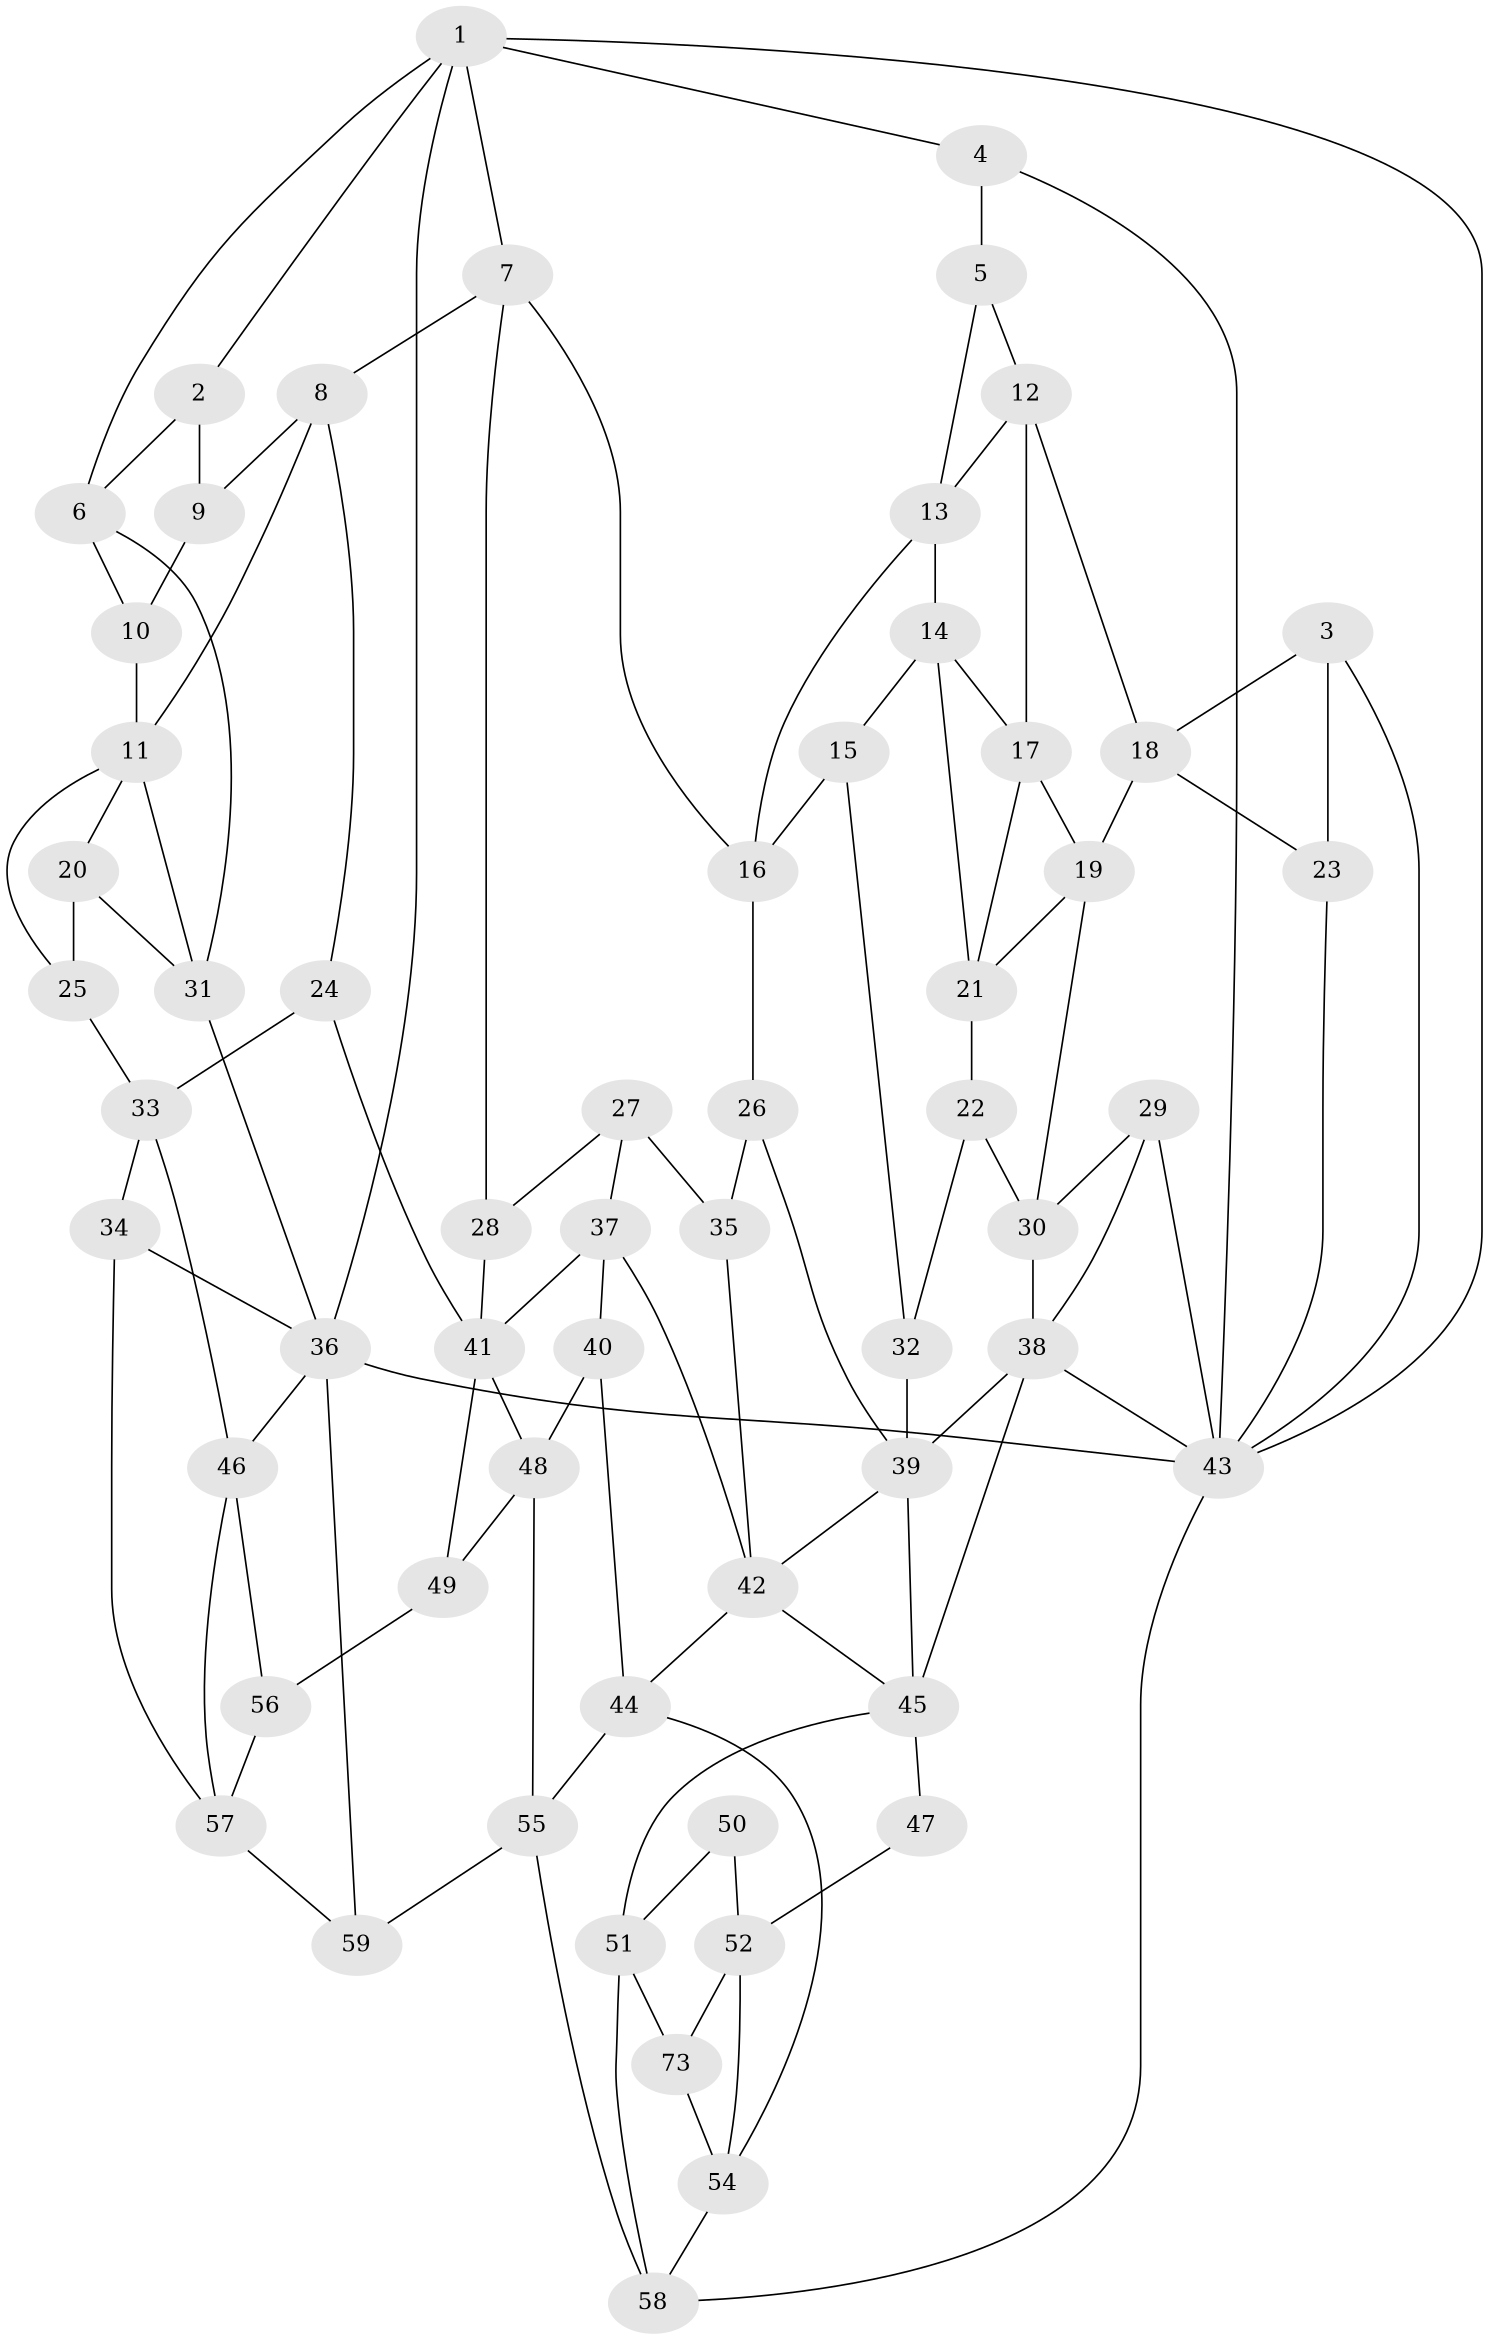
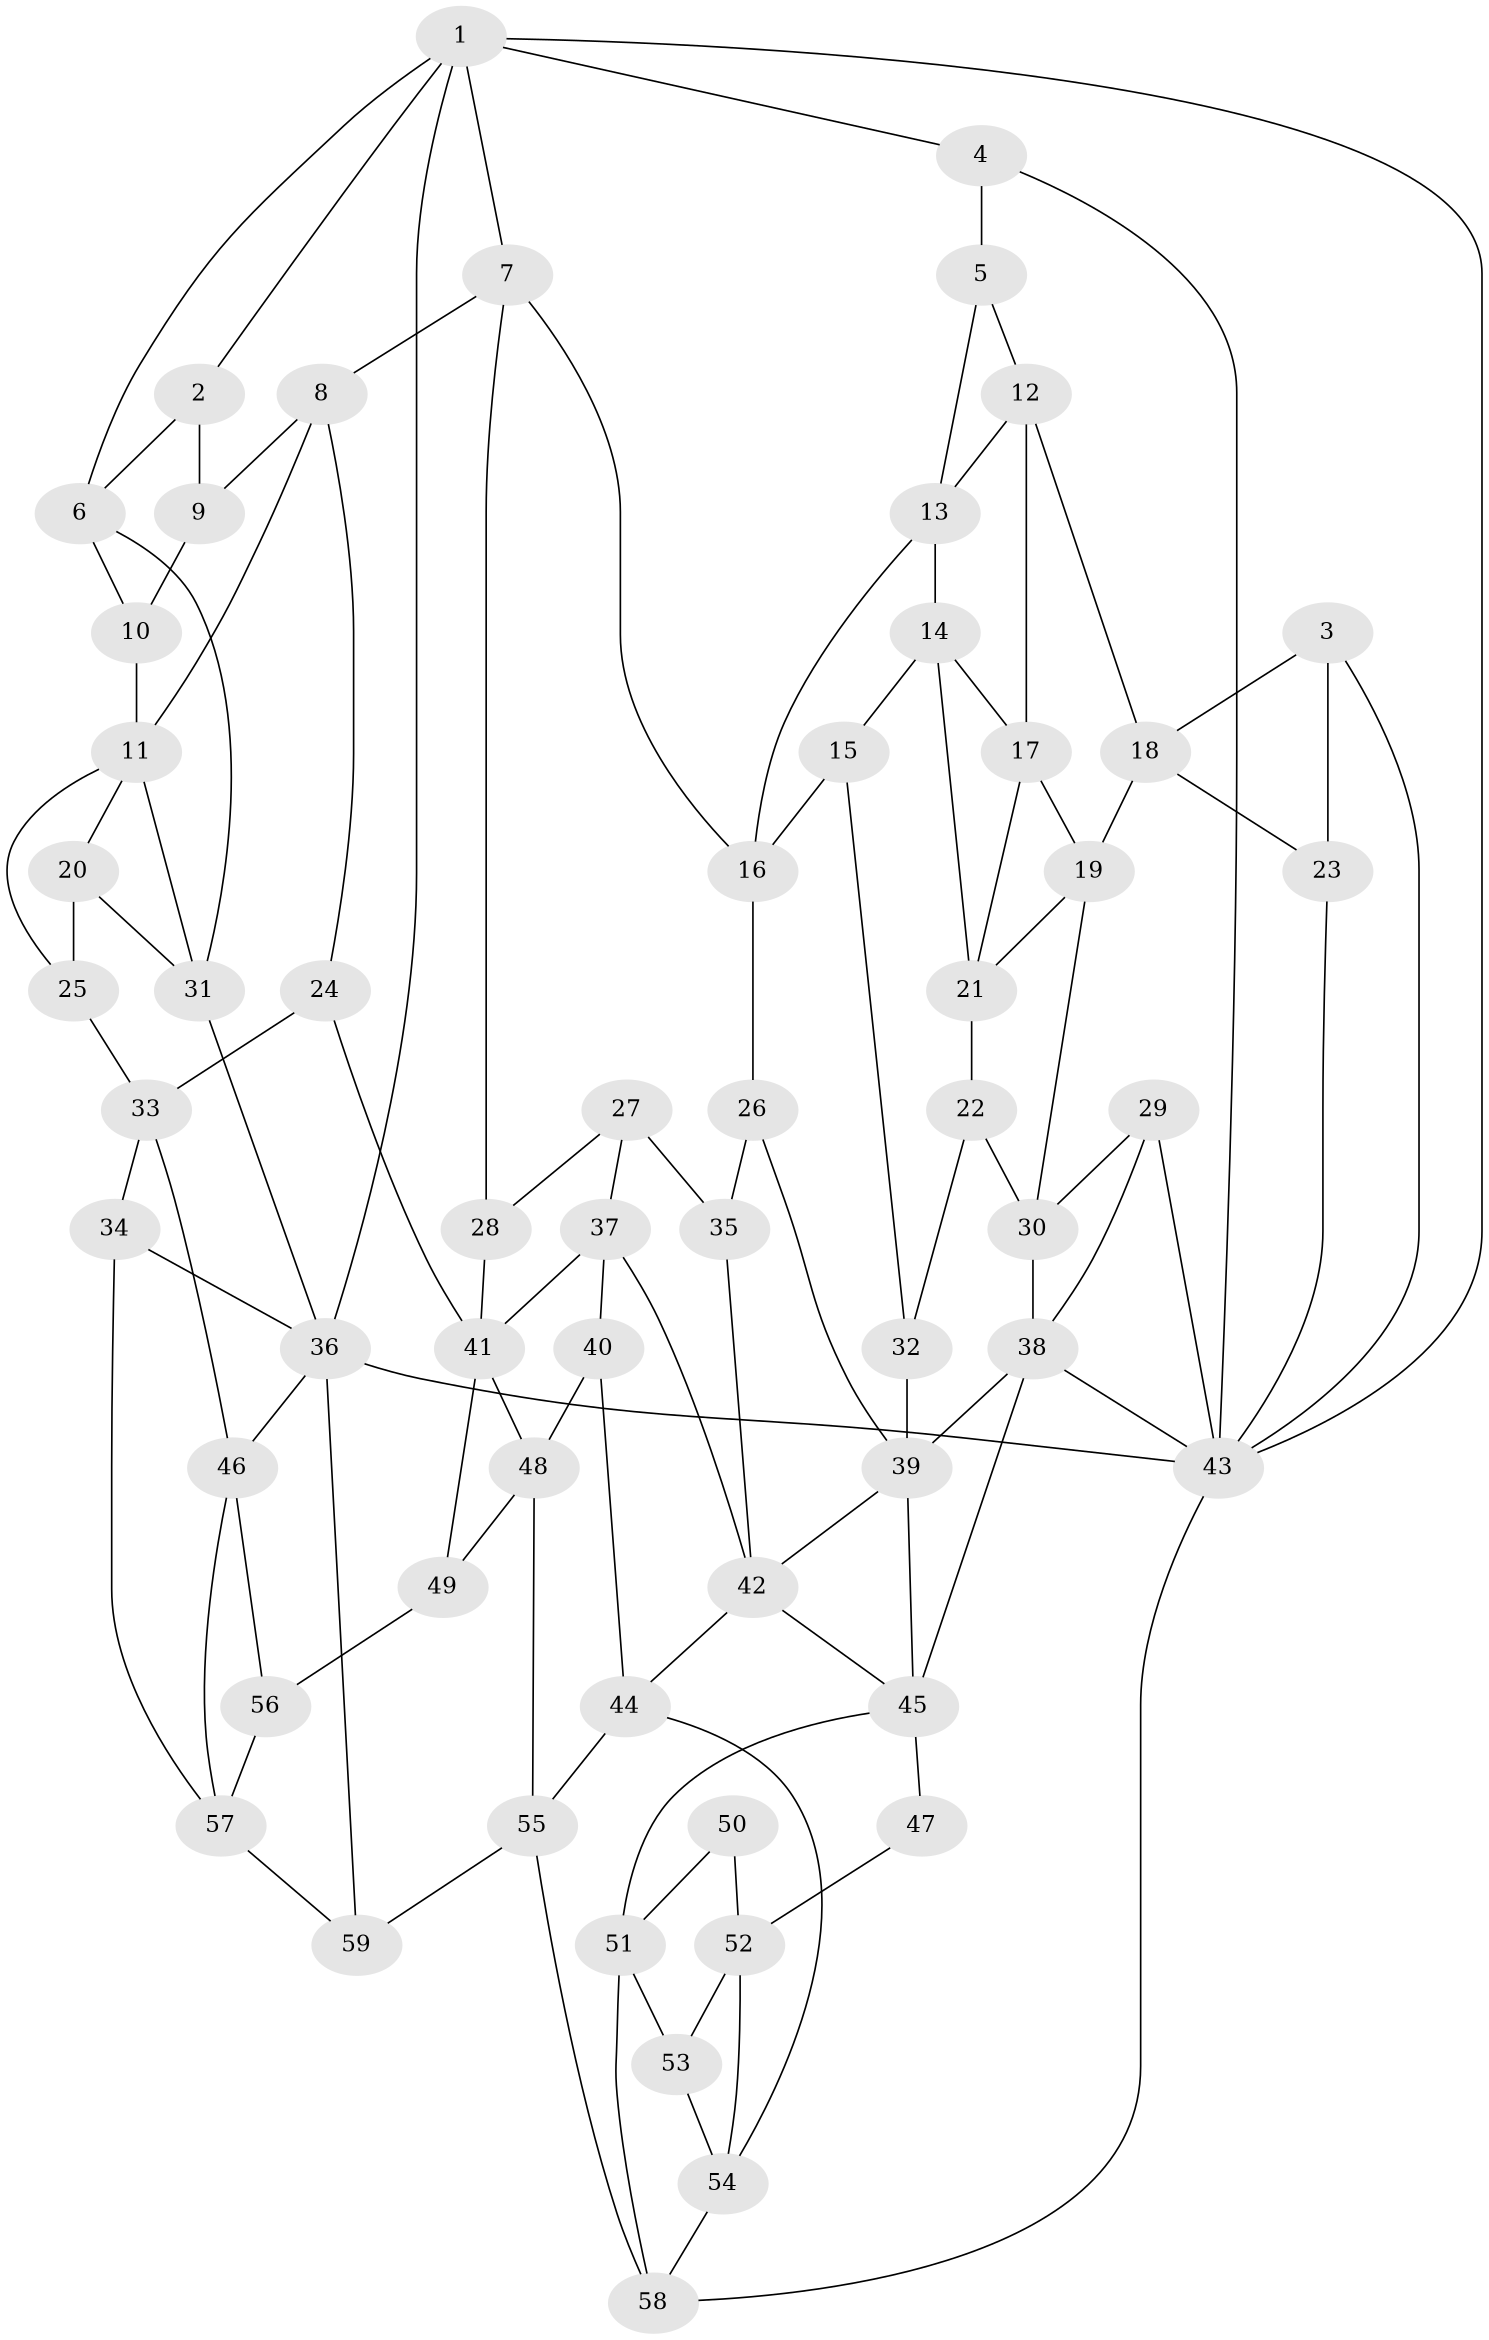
(677, 2065) -> (677, 2065)
